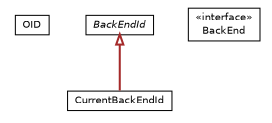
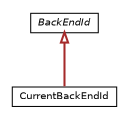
(32, 25) -> none
(224, 25) -> none
